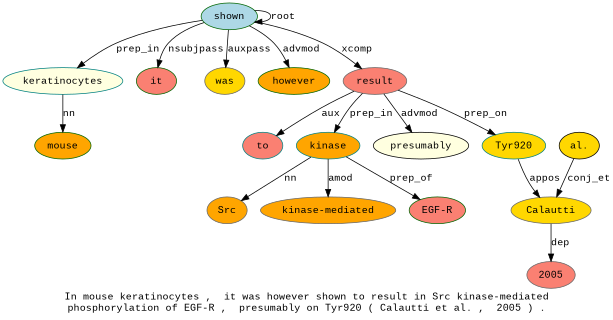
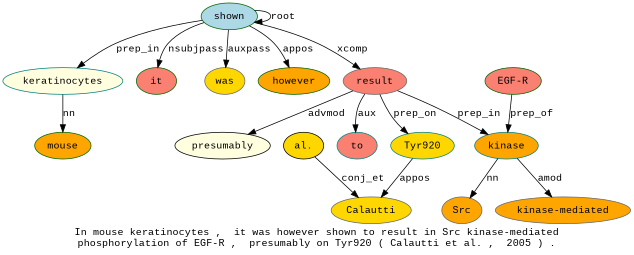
(301, 49) -> (298, 49)
(380, 176) -> (510, 110)
(551, 275) -> none
